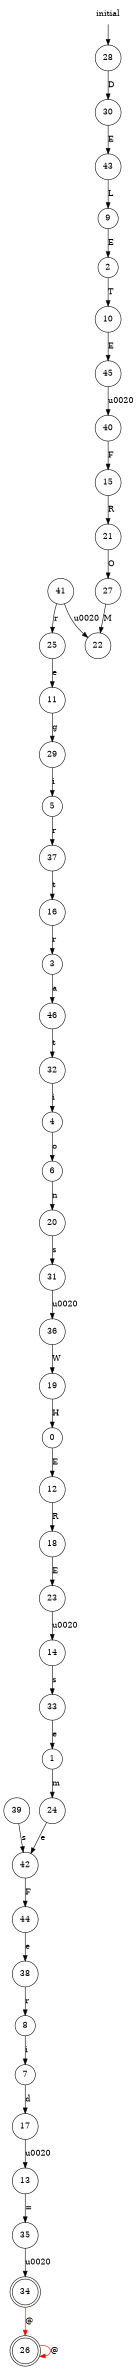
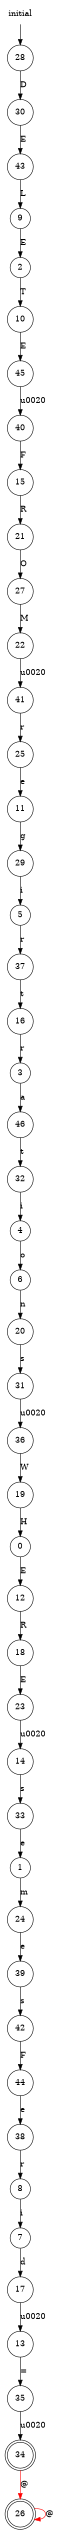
(72, 620) -> (20, 670)
(40, 1835) -> (20, 1944)
